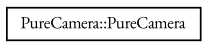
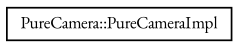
(104, 24) -> (119, 24)
